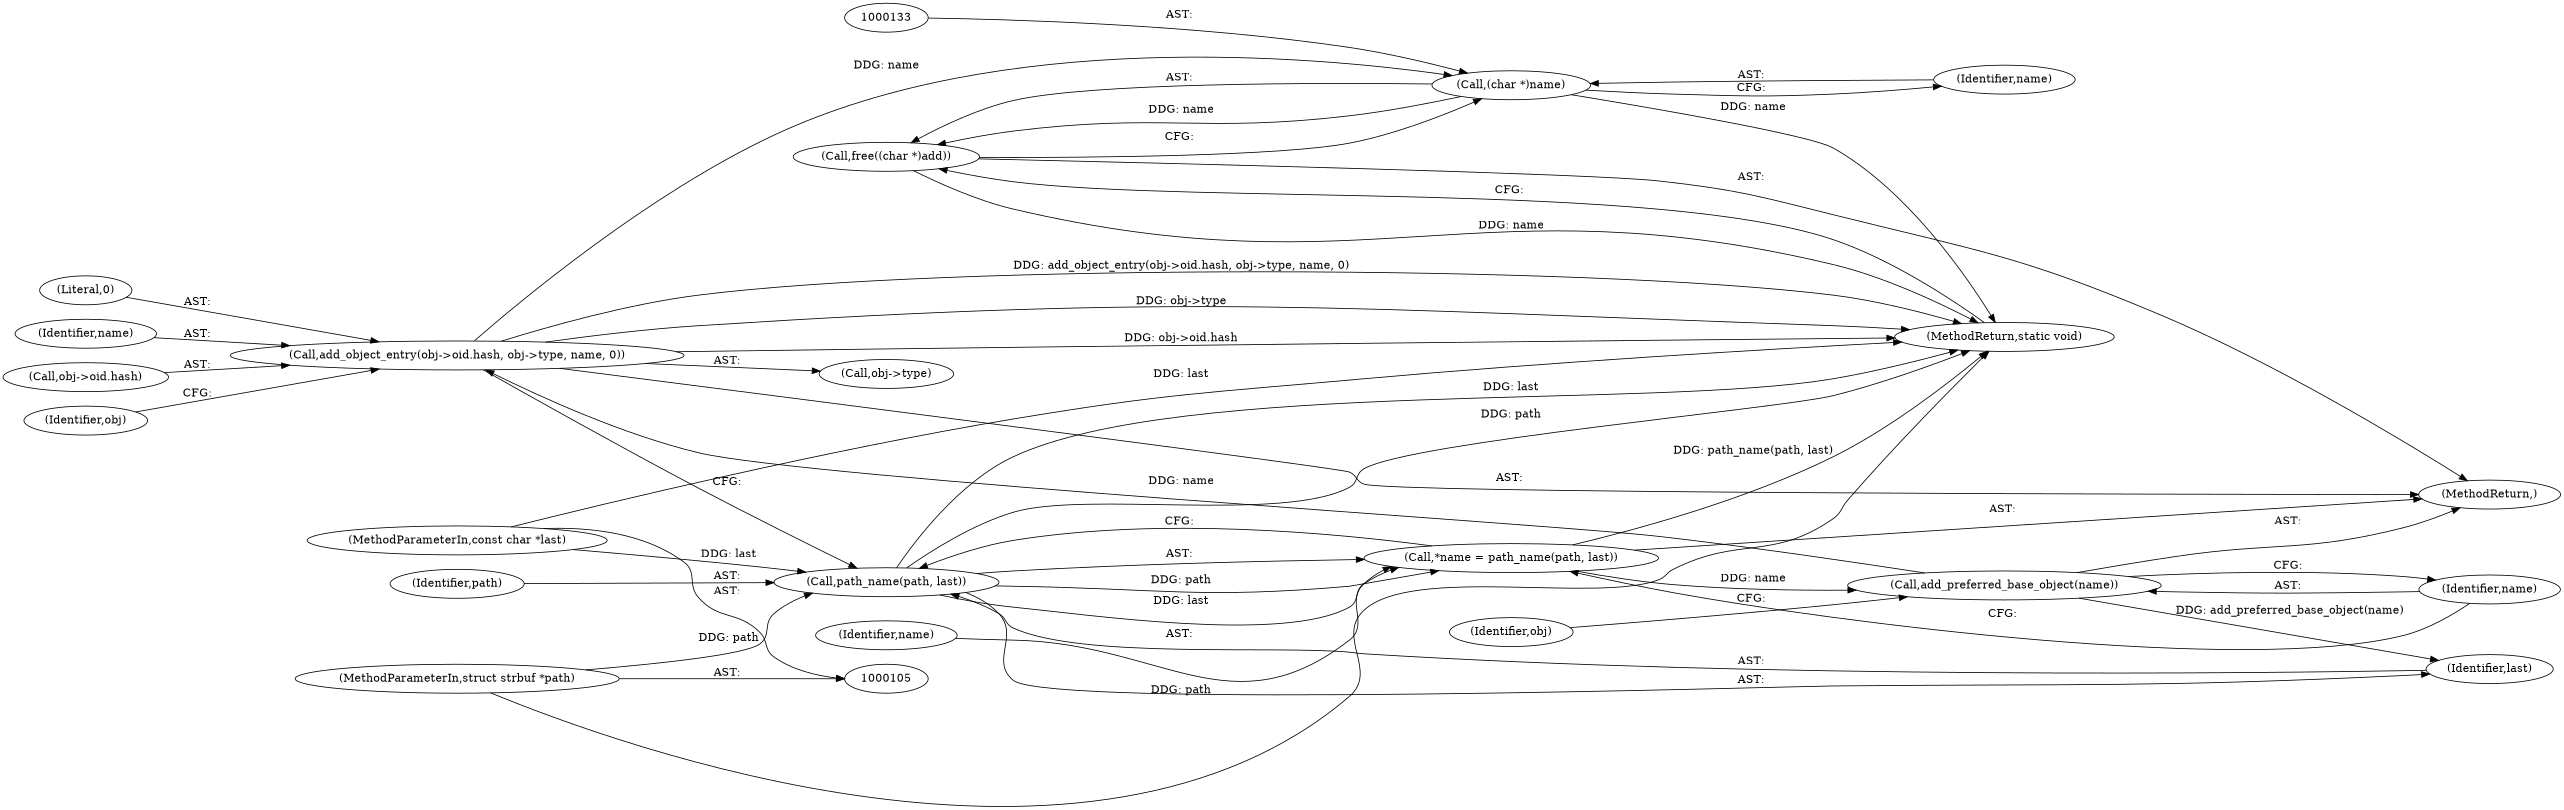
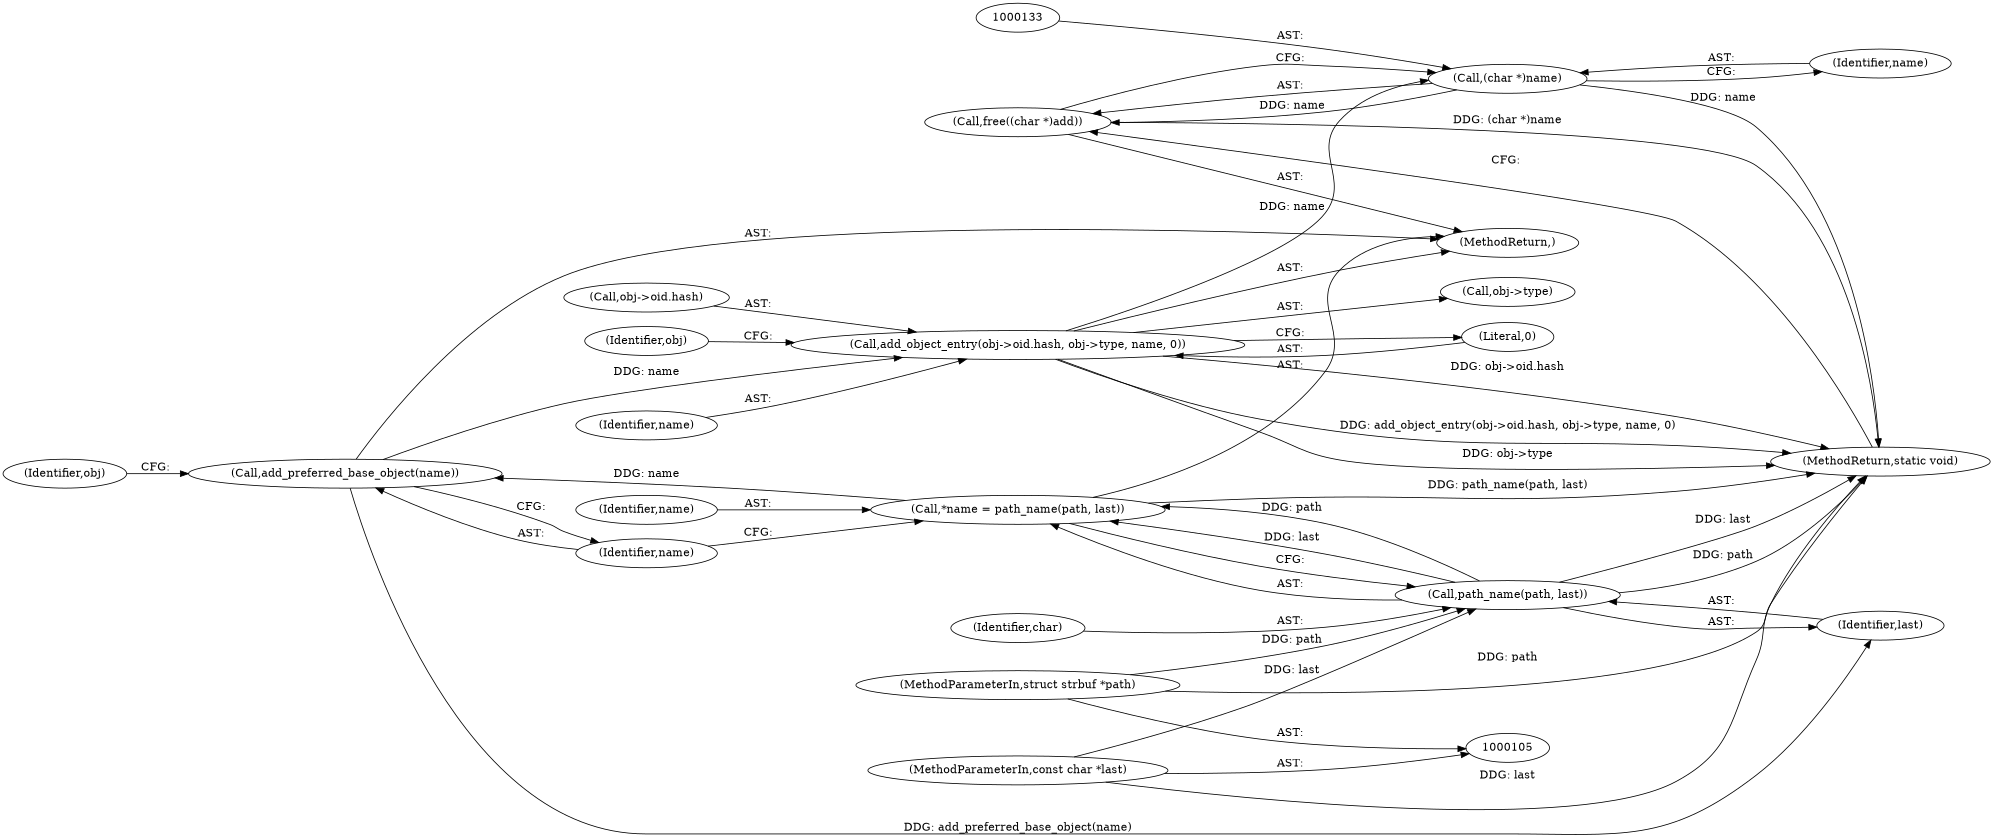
(1511, 226) -> (1508, 120)
(665, 470) -> (1344, 339)
(457, 584) -> (1018, 628)
